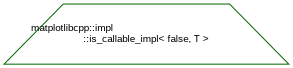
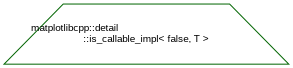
(146, 34) -> (146, 34)
